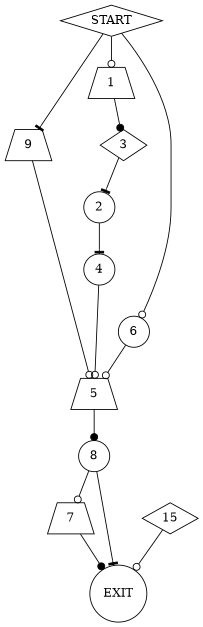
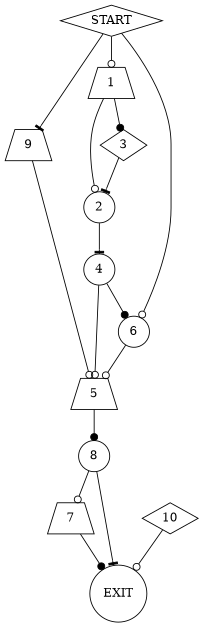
none -> (91, 141)
none -> (115, 298)
(170, 518) -> (170, 518)
